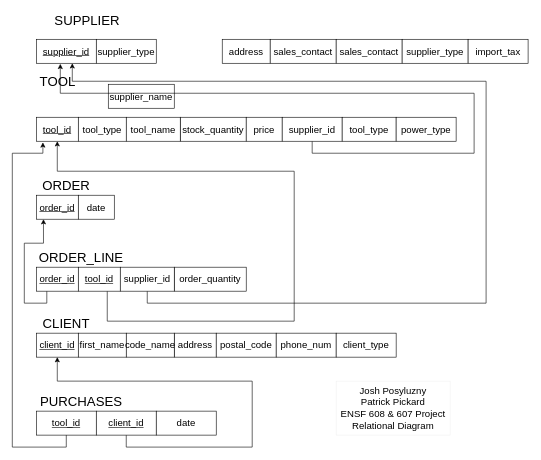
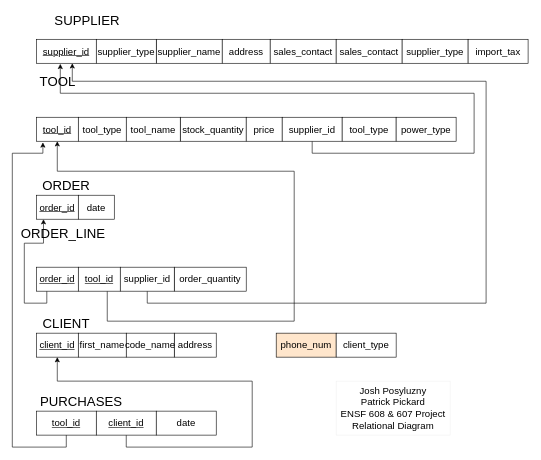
(141, 96) -> (189, 51)
(81, 258) -> (63, 234)
(246, 345) -> none
(306, 345) -> (306, 345)
